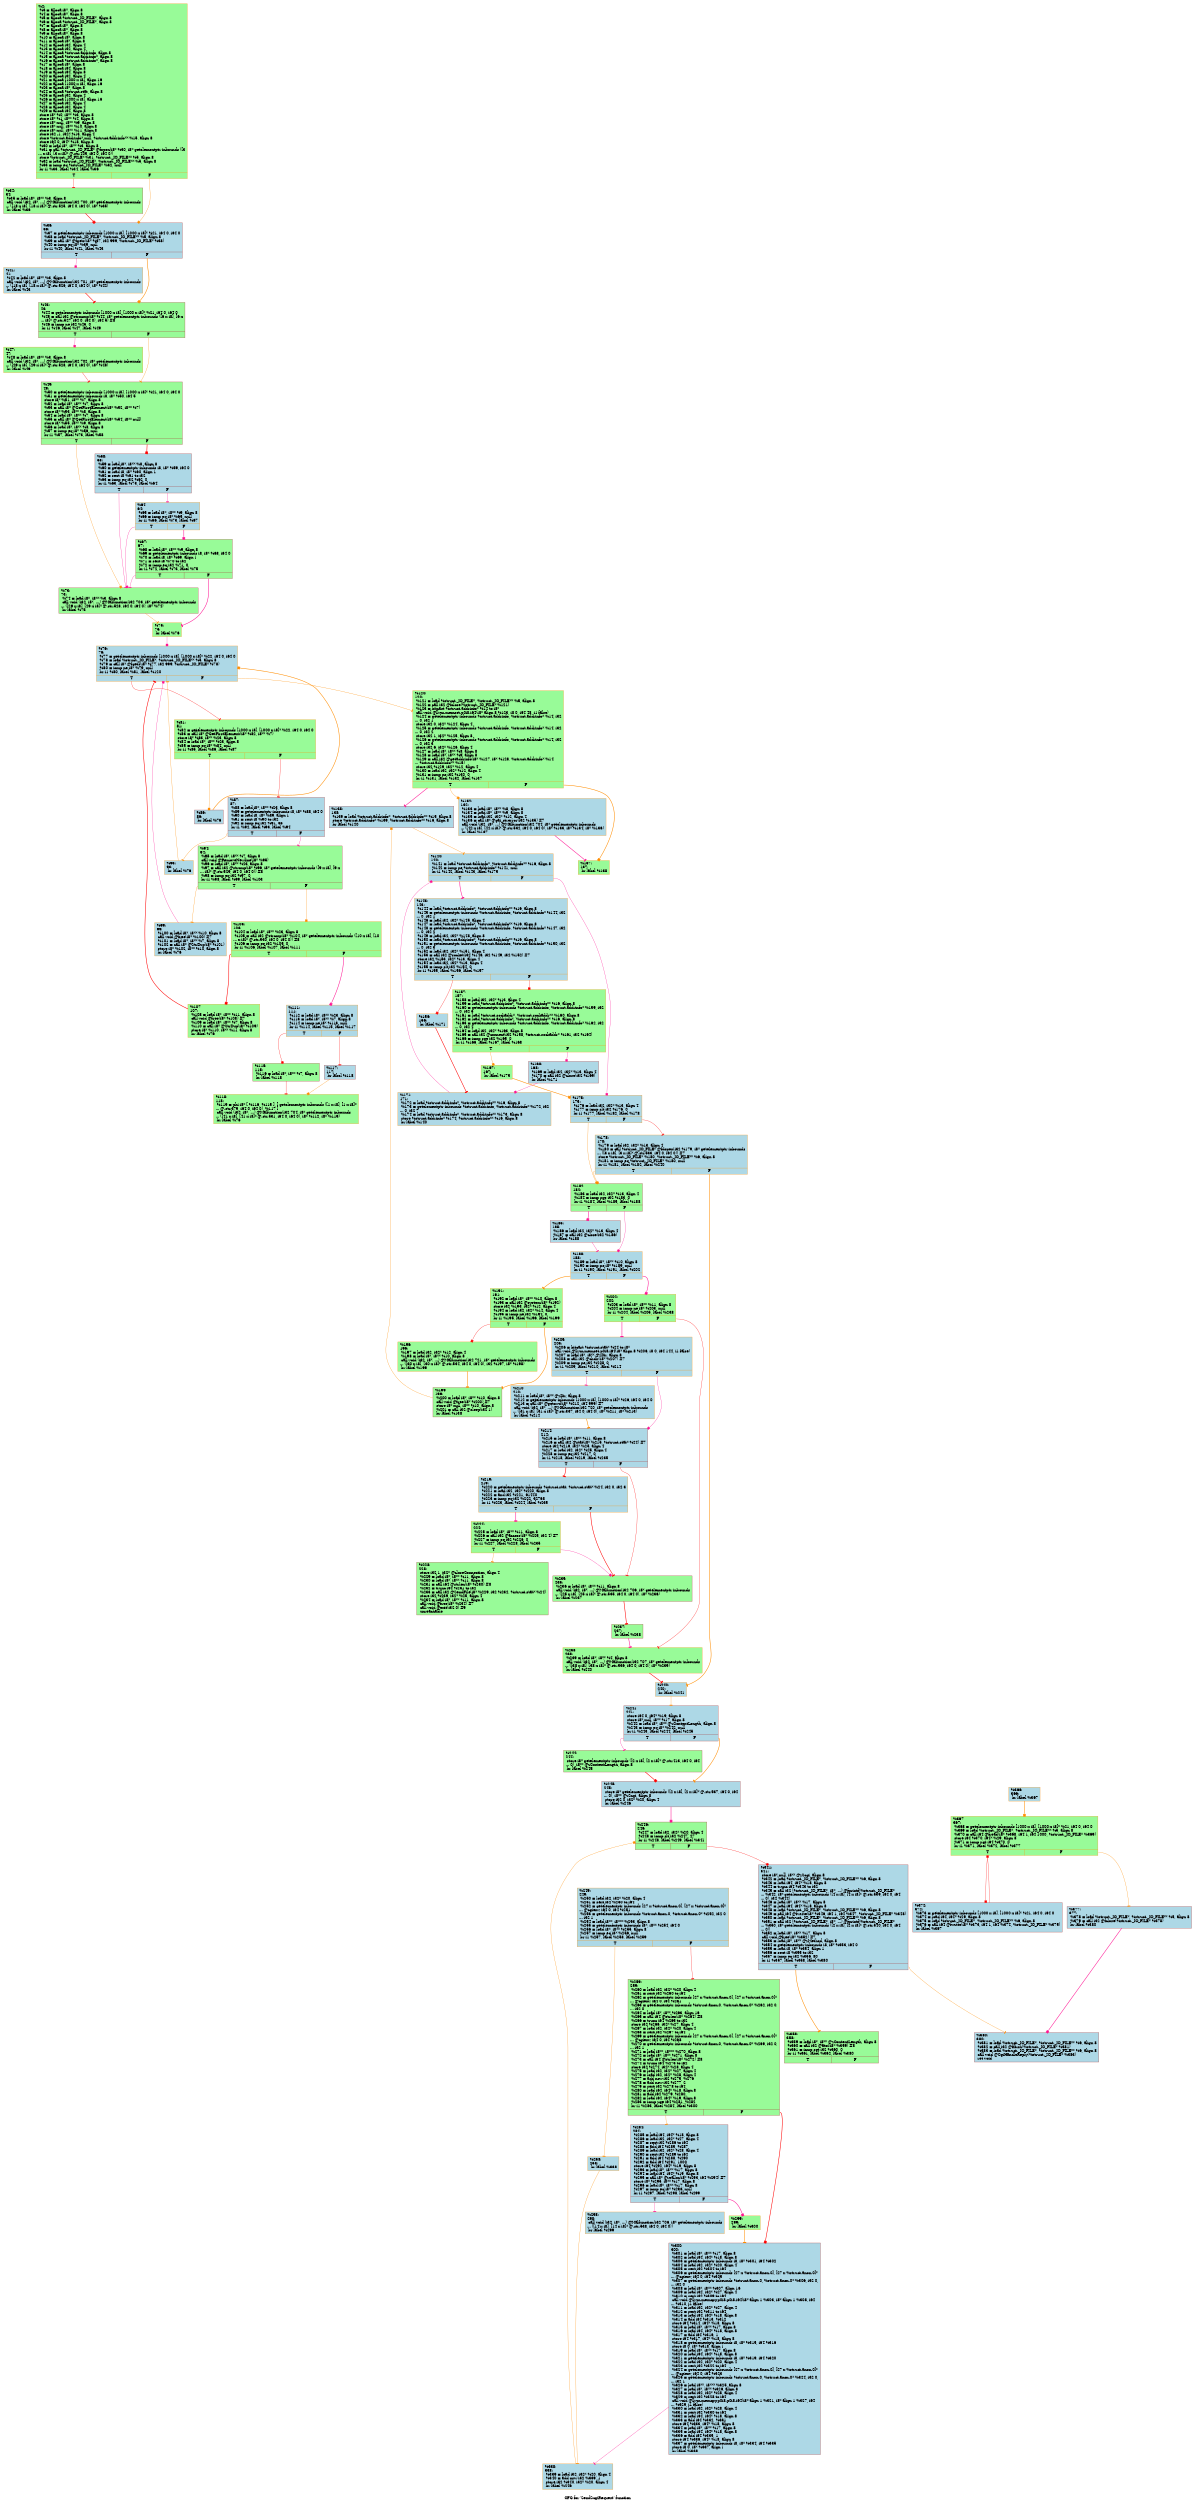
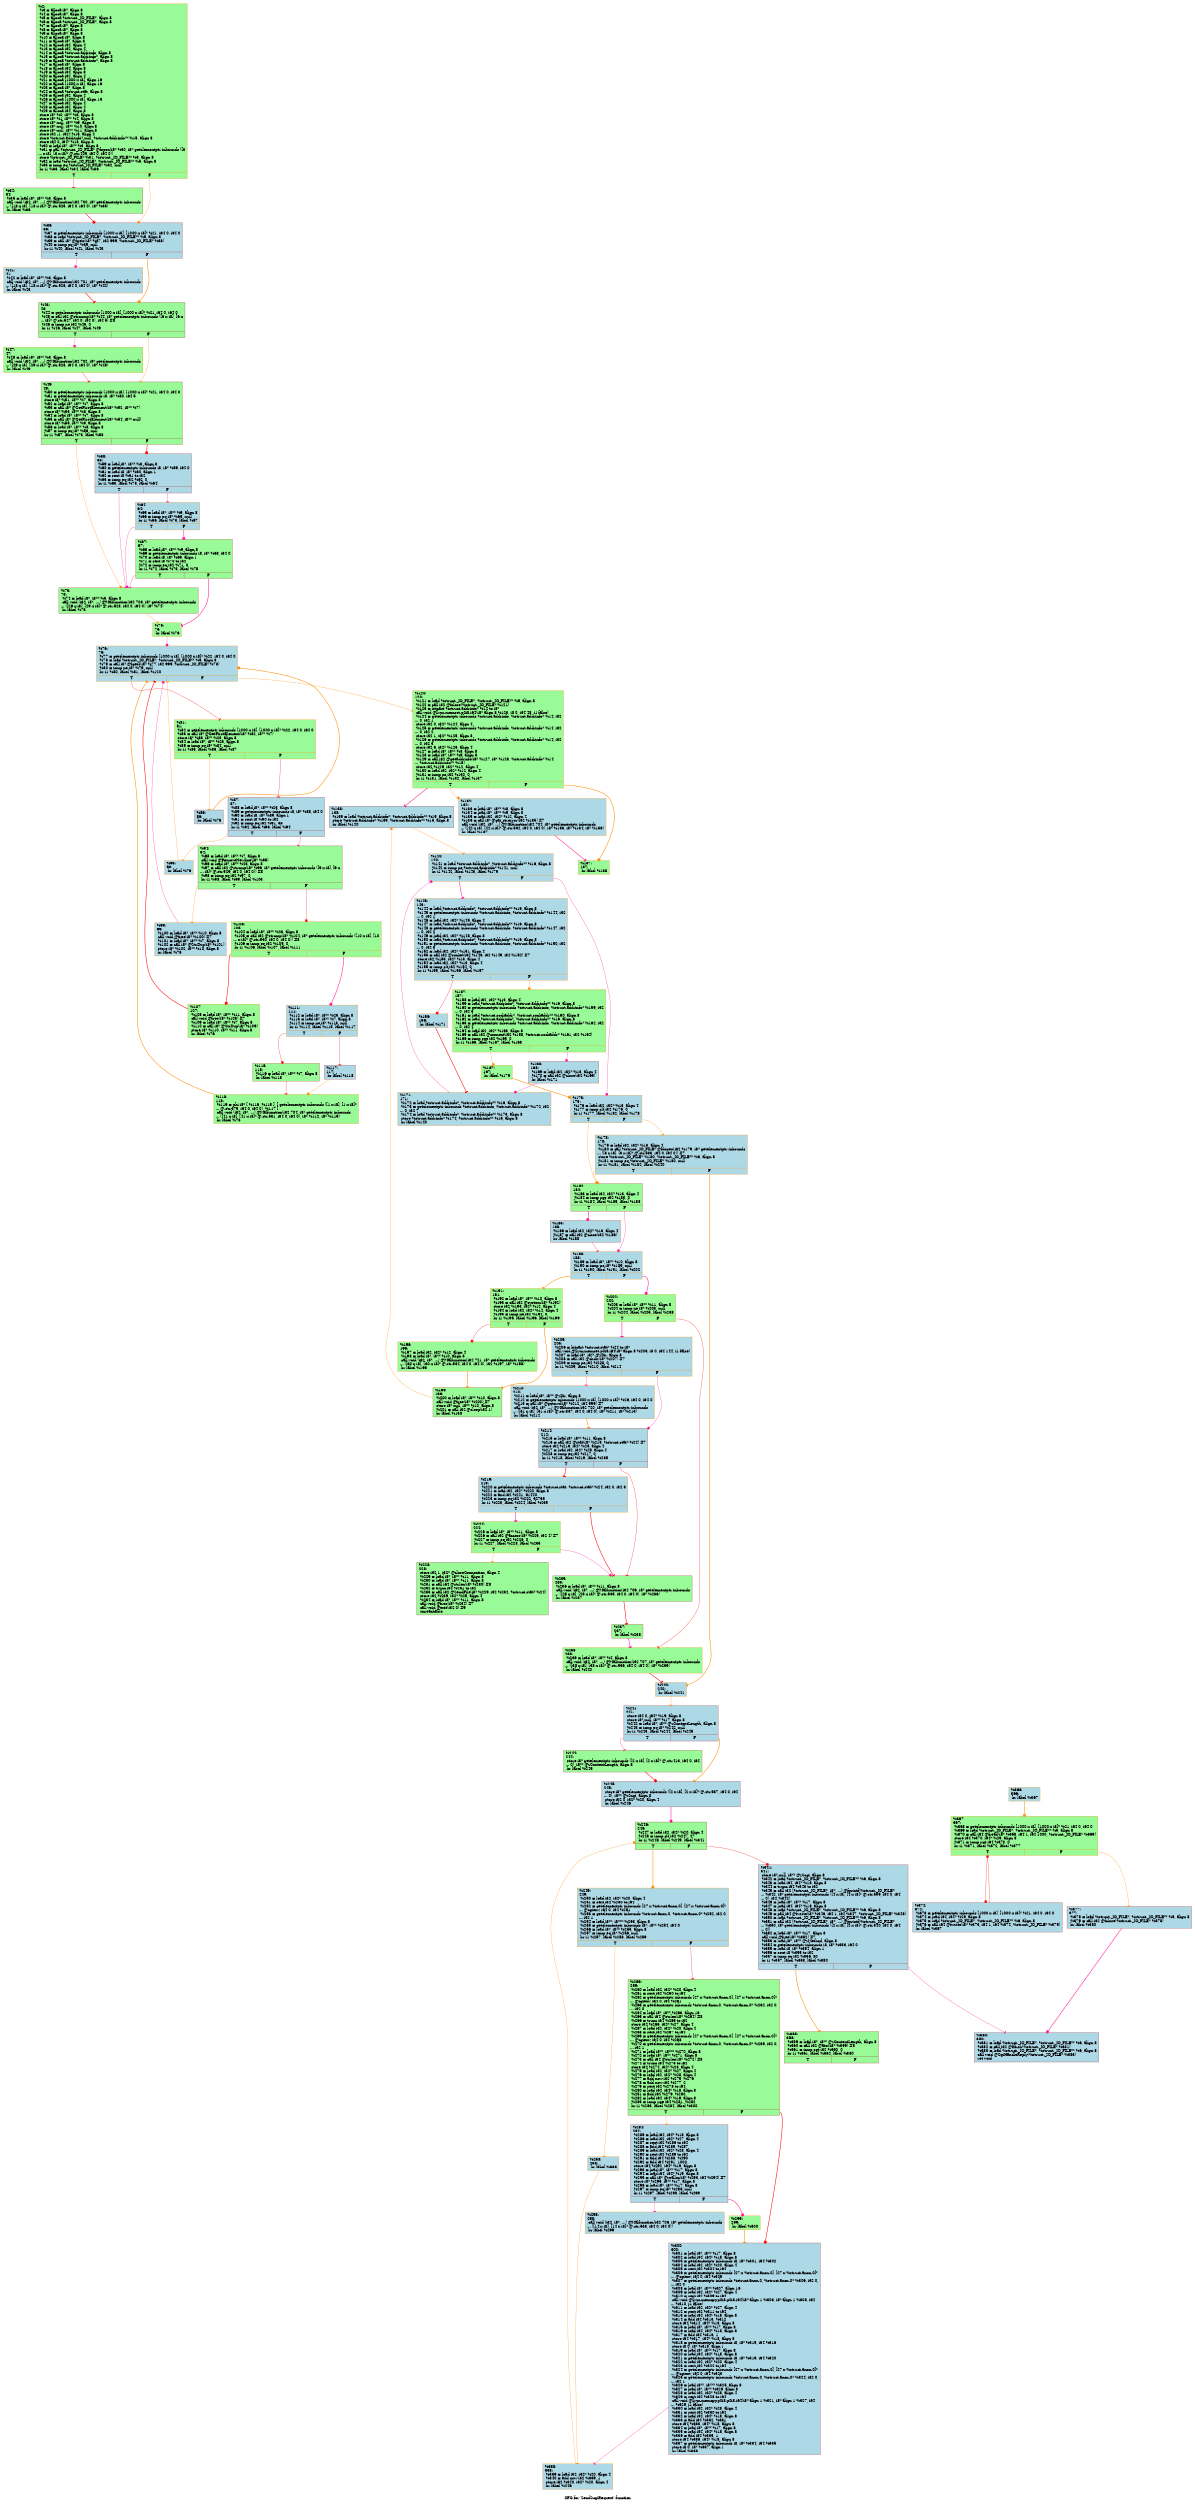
(209, 784) -> (209, 784)
(306, 904) -> (306, 904)
none -> (138, 907)
(529, 984) -> (529, 984)
(654, 1124) -> (654, 1124)
none -> (653, 1868)
(954, 2003) -> (954, 2003)
